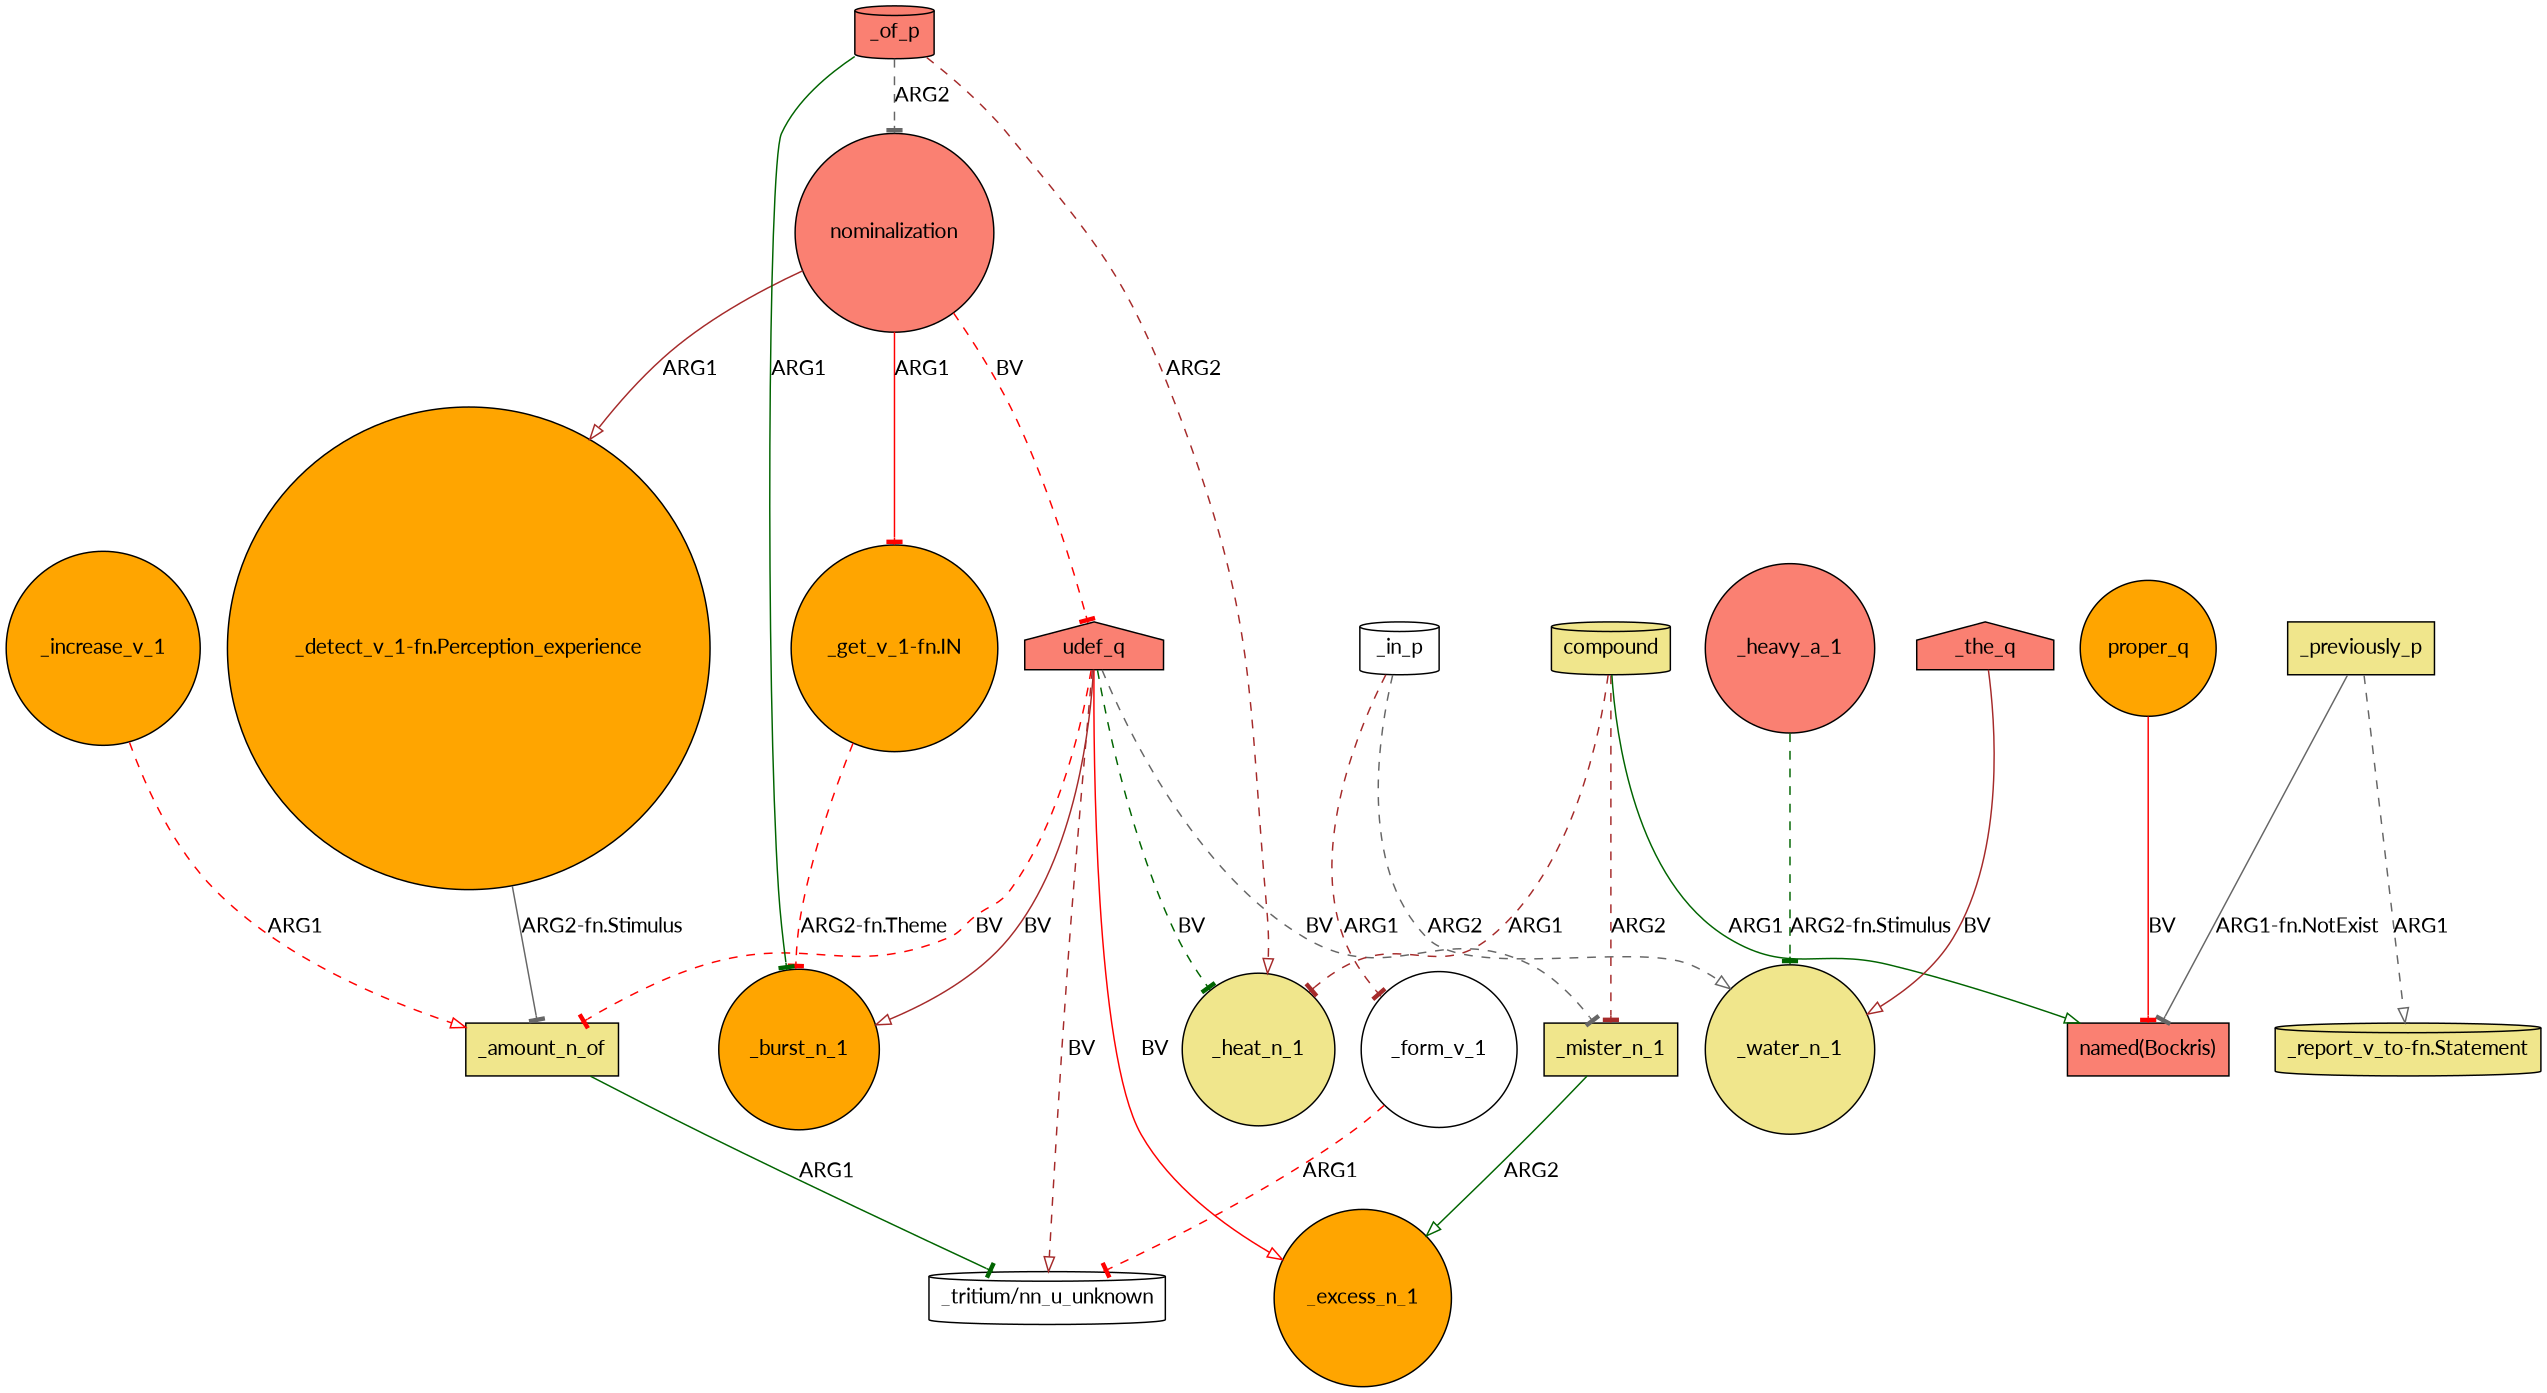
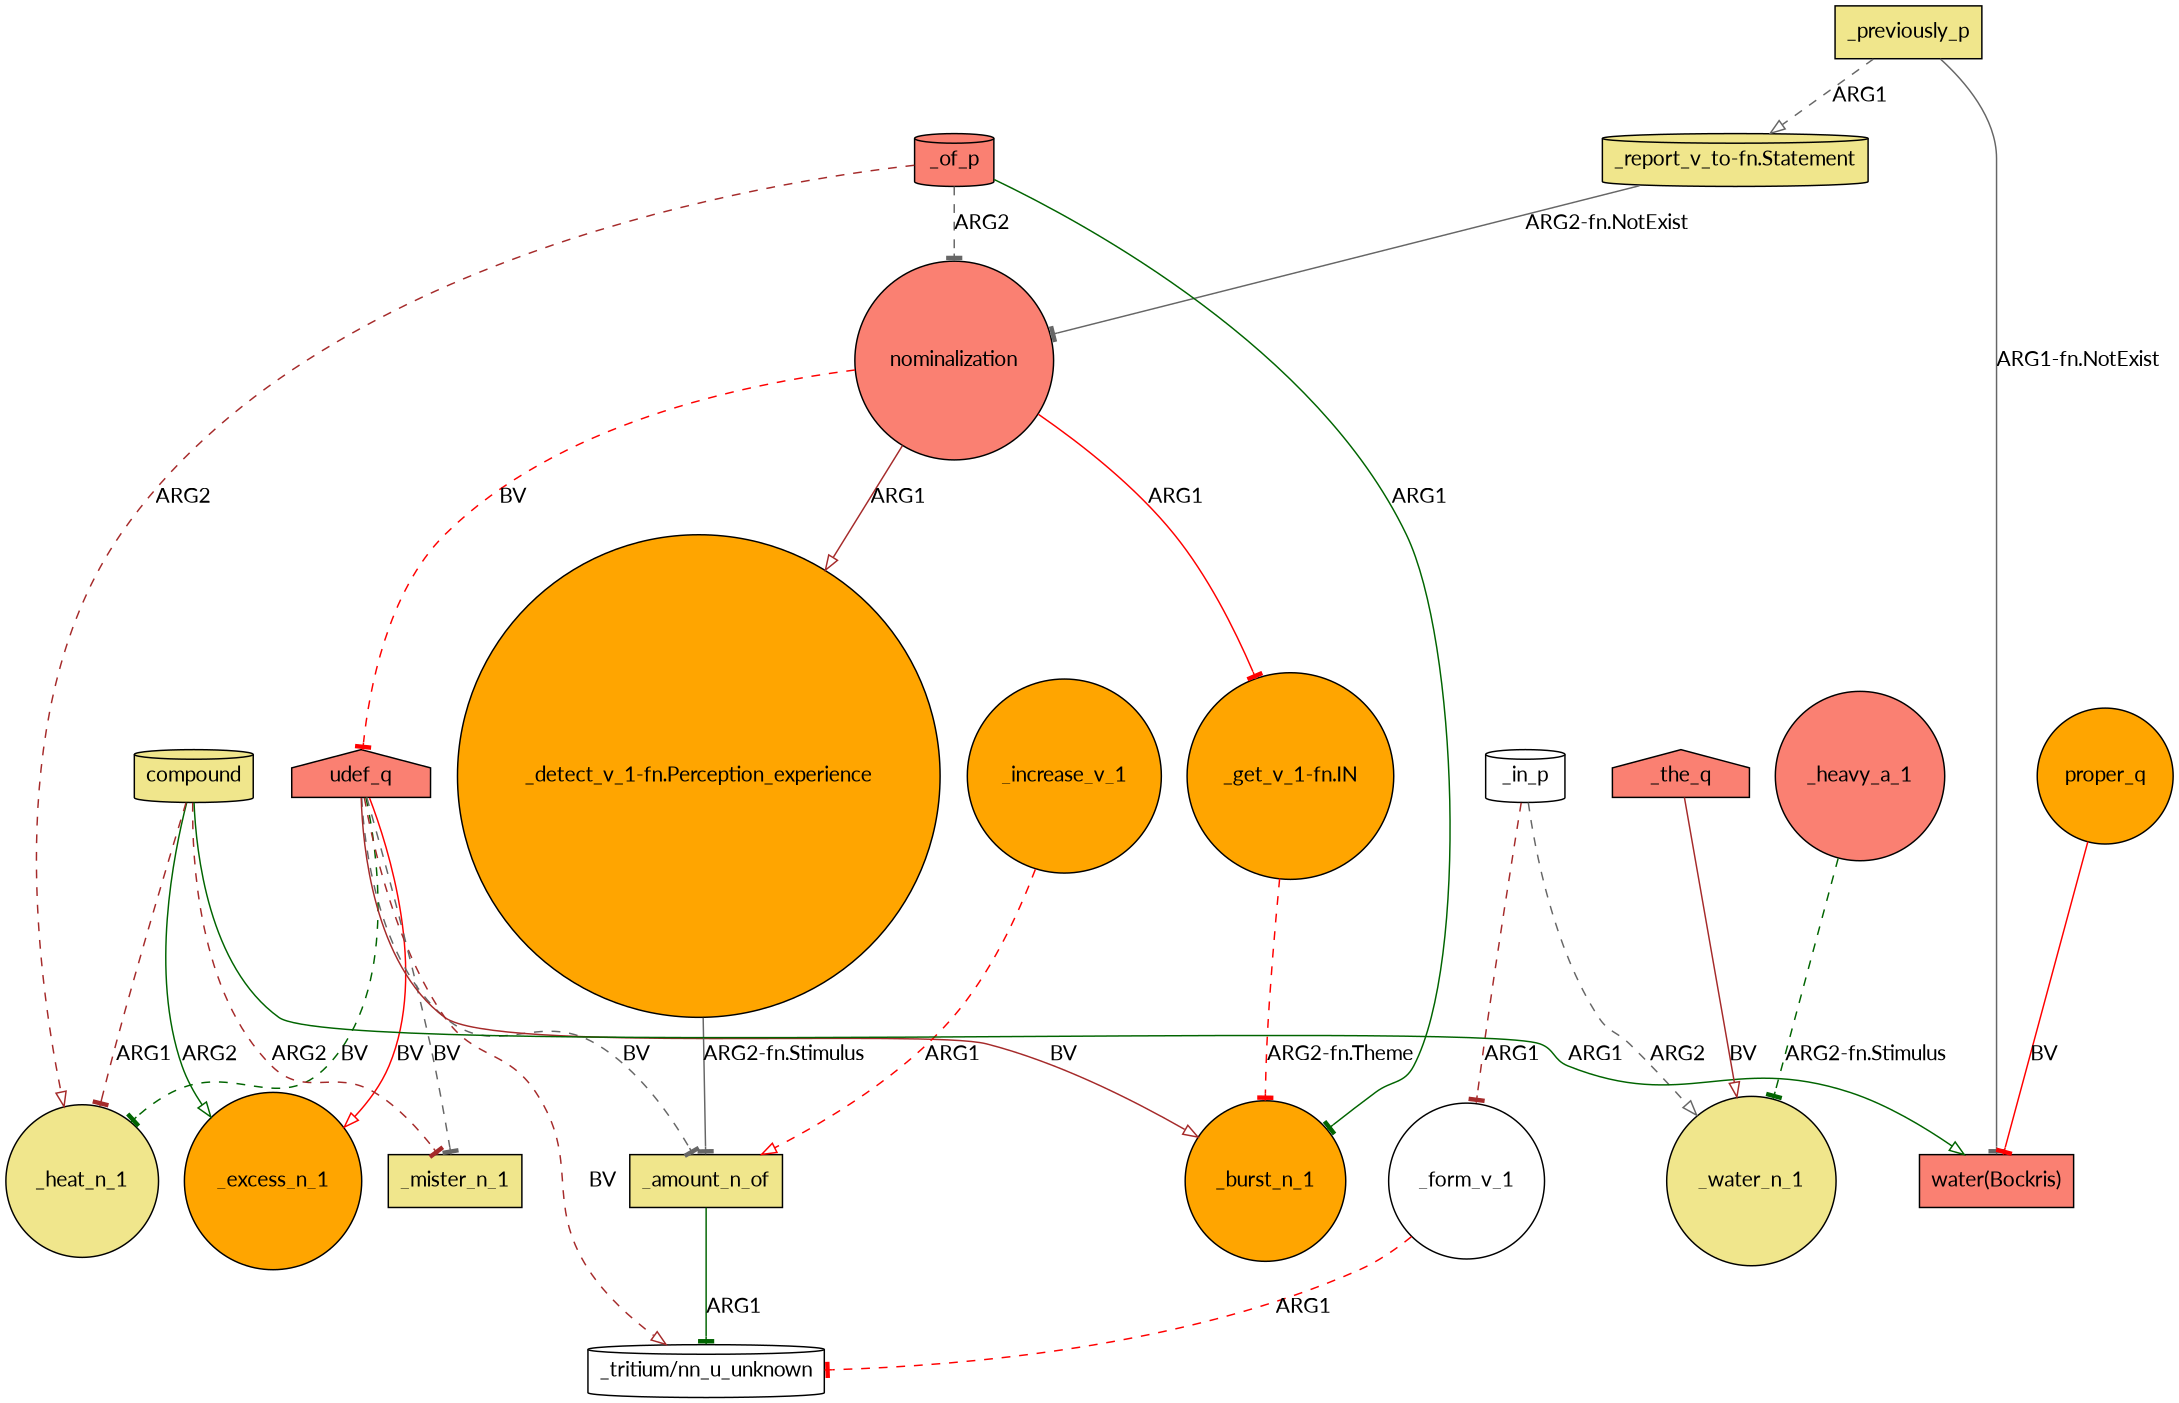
none -> (1348, 259)
(919, 948) -> (601, 1047)
(2148, 1050) -> (1997, 1181)
(1513, 1151) -> (166, 956)
